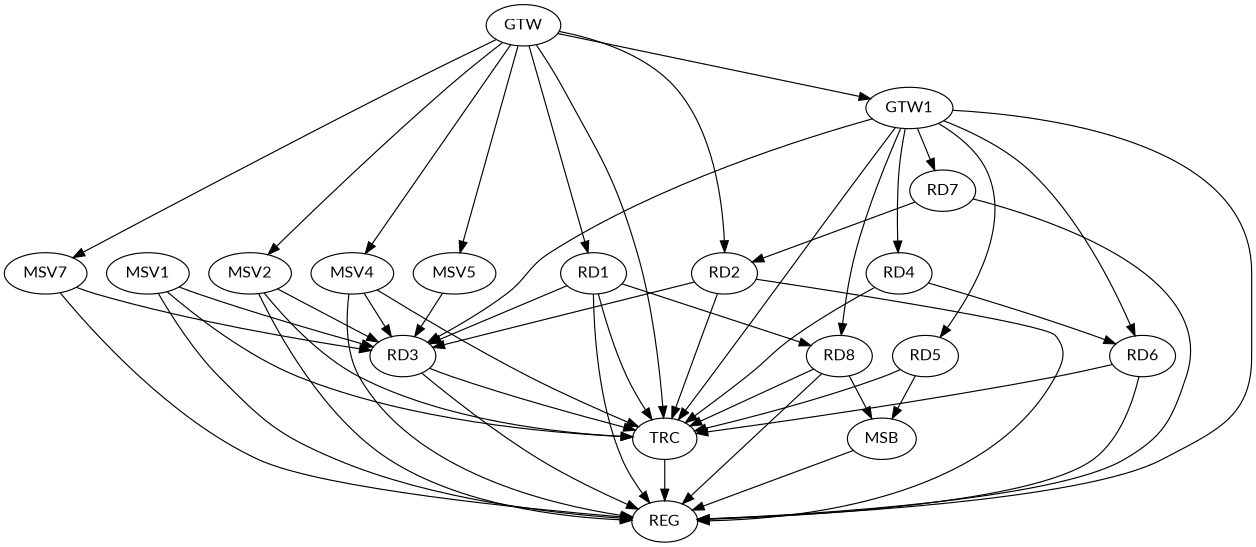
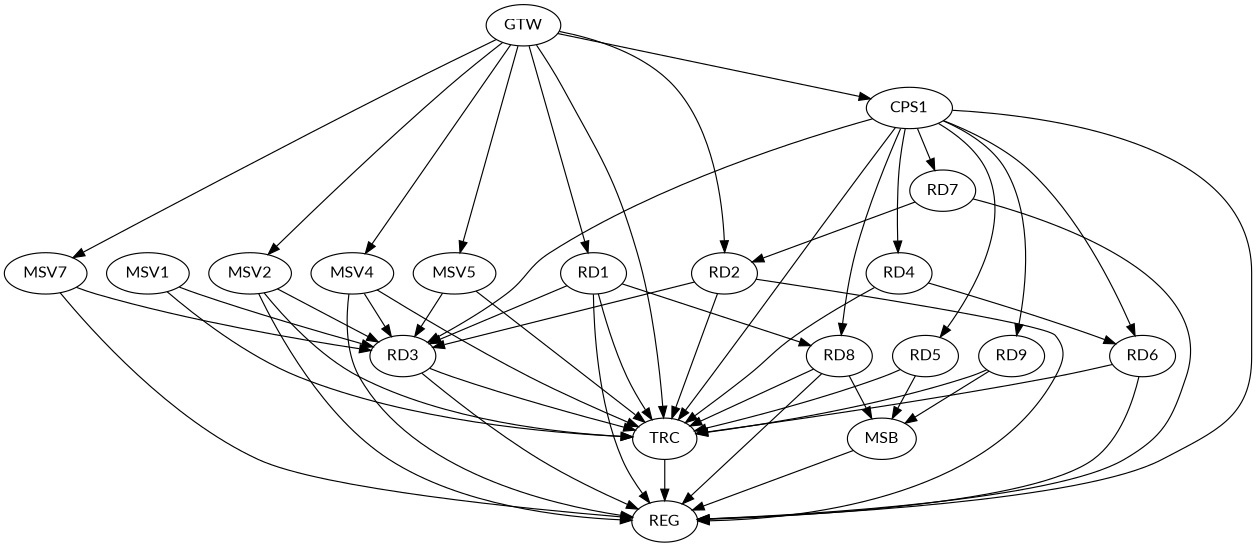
(909, 108) -> (909, 108)
none -> (556, 353)
none -> (1012, 356)
(356, 467) -> none
